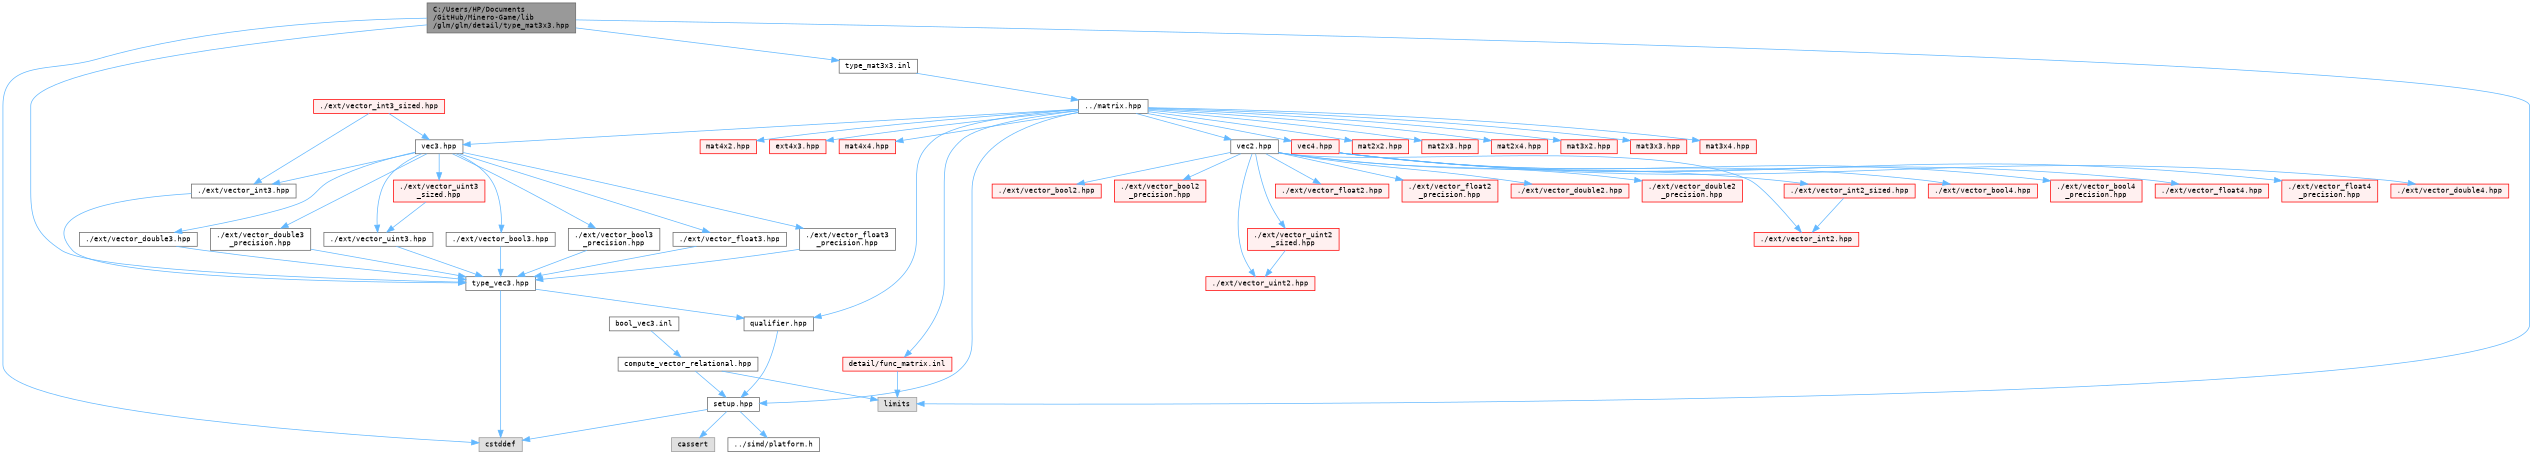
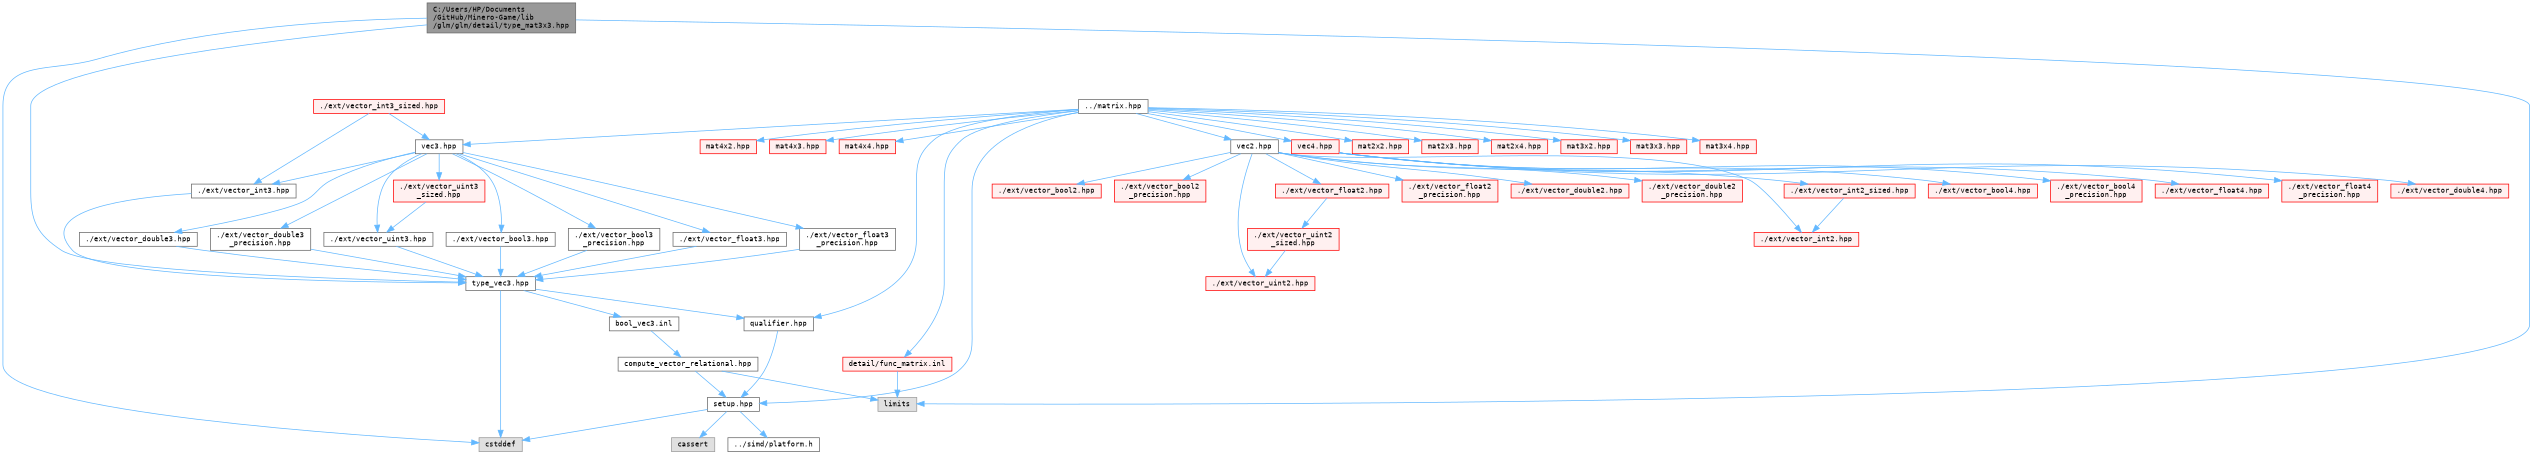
(878, 66) -> none
(798, 147) -> (798, 147)
(1264, 189) -> (1317, 210)
none -> (569, 303)
